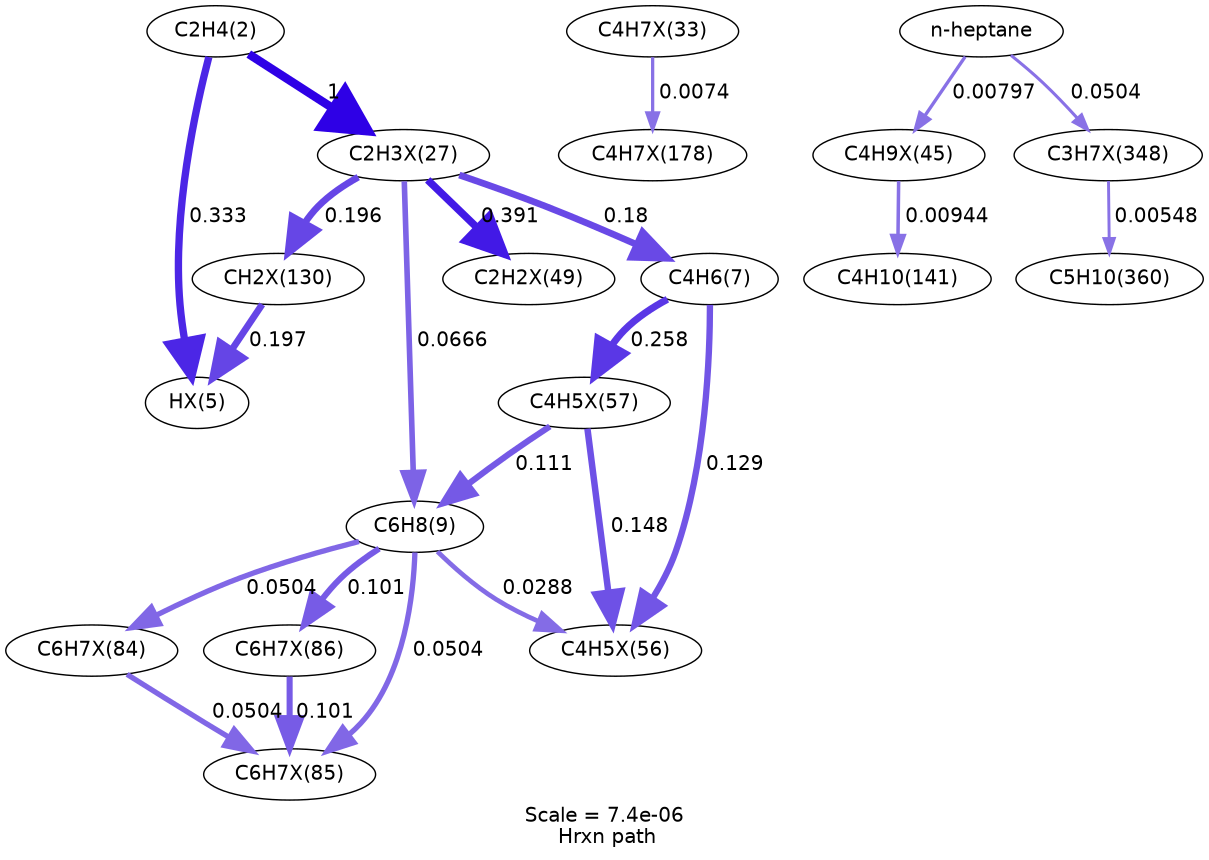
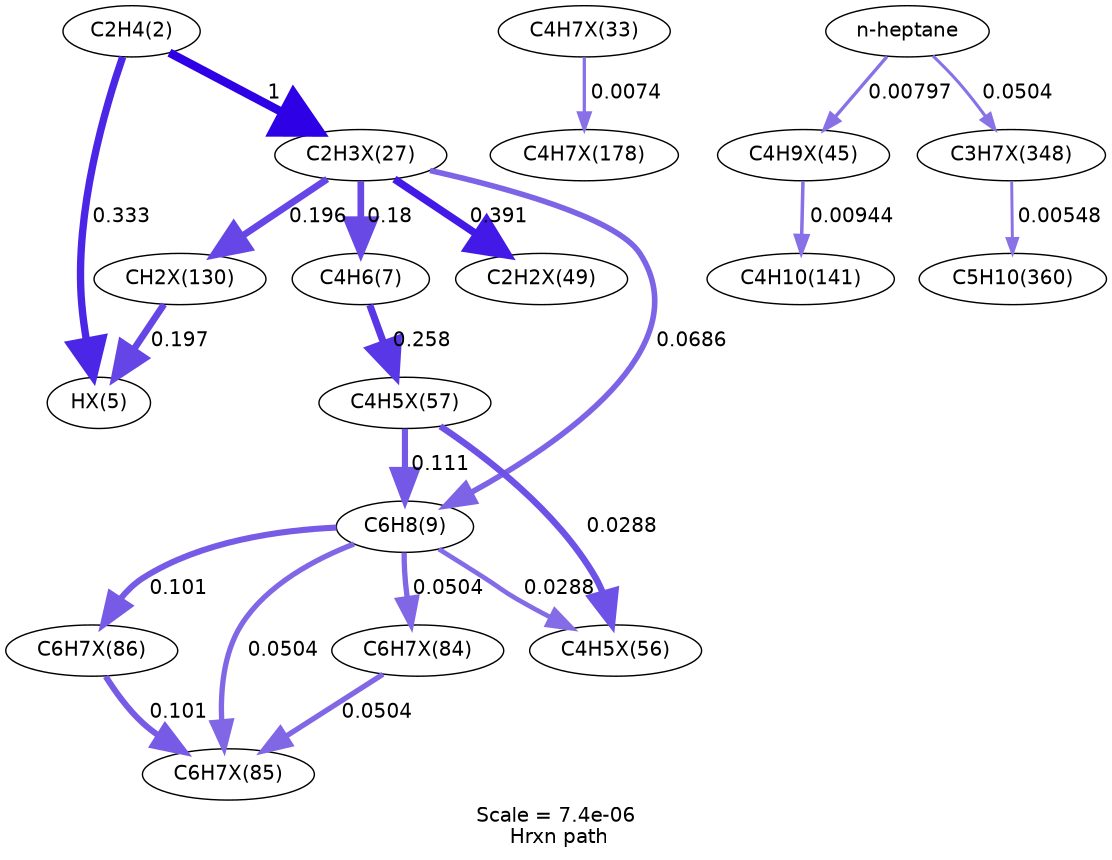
(450, 341) -> (689, 341)
(699, 456) -> none
(637, 527) -> (619, 527)
